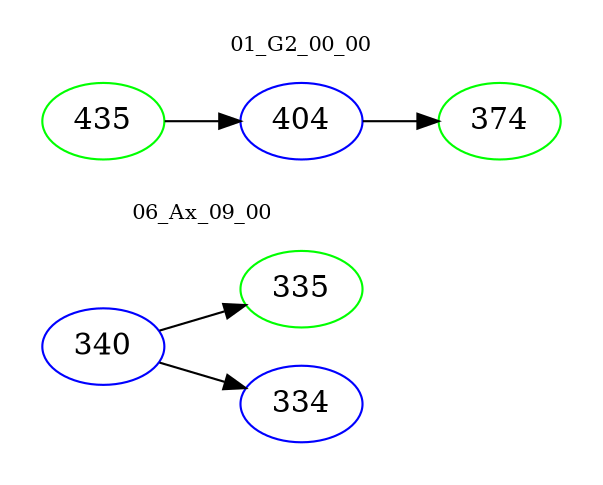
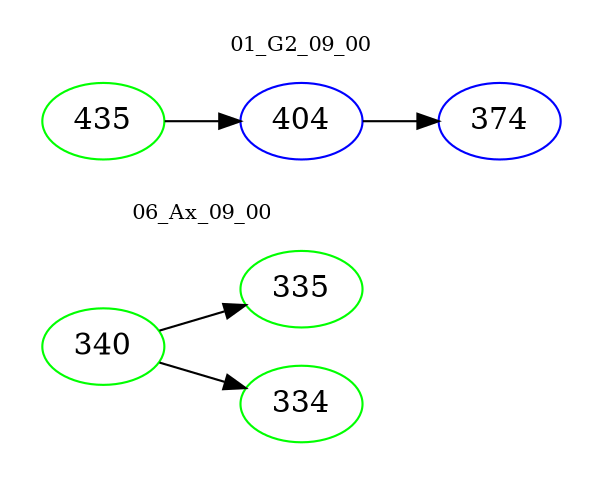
(302, 46) -> (302, 46)
(500, 121) -> (500, 121)
(103, 347) -> (103, 347)
(302, 404) -> (302, 404)
